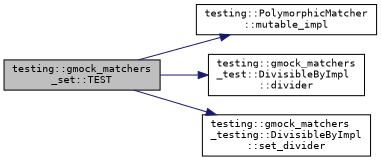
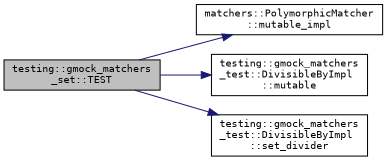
(286, 20) -> (289, 20)
(286, 75) -> (289, 75)
(286, 135) -> (289, 135)
